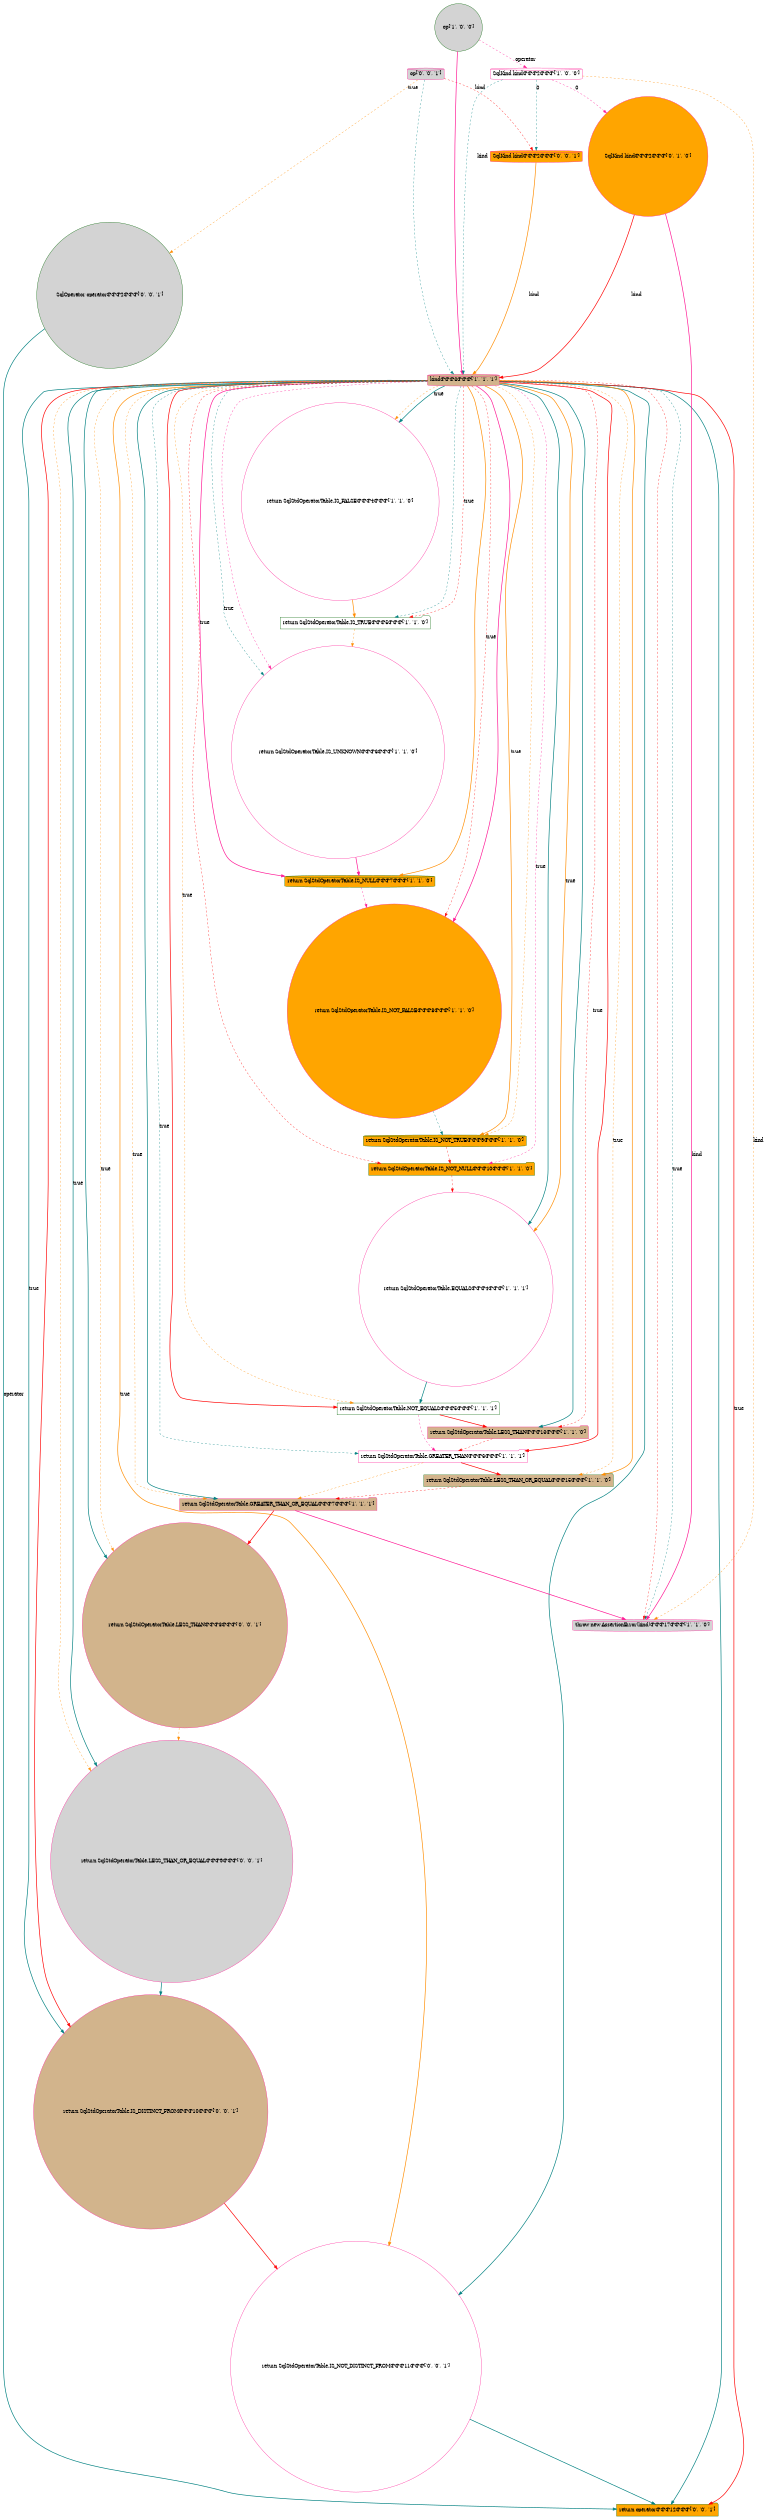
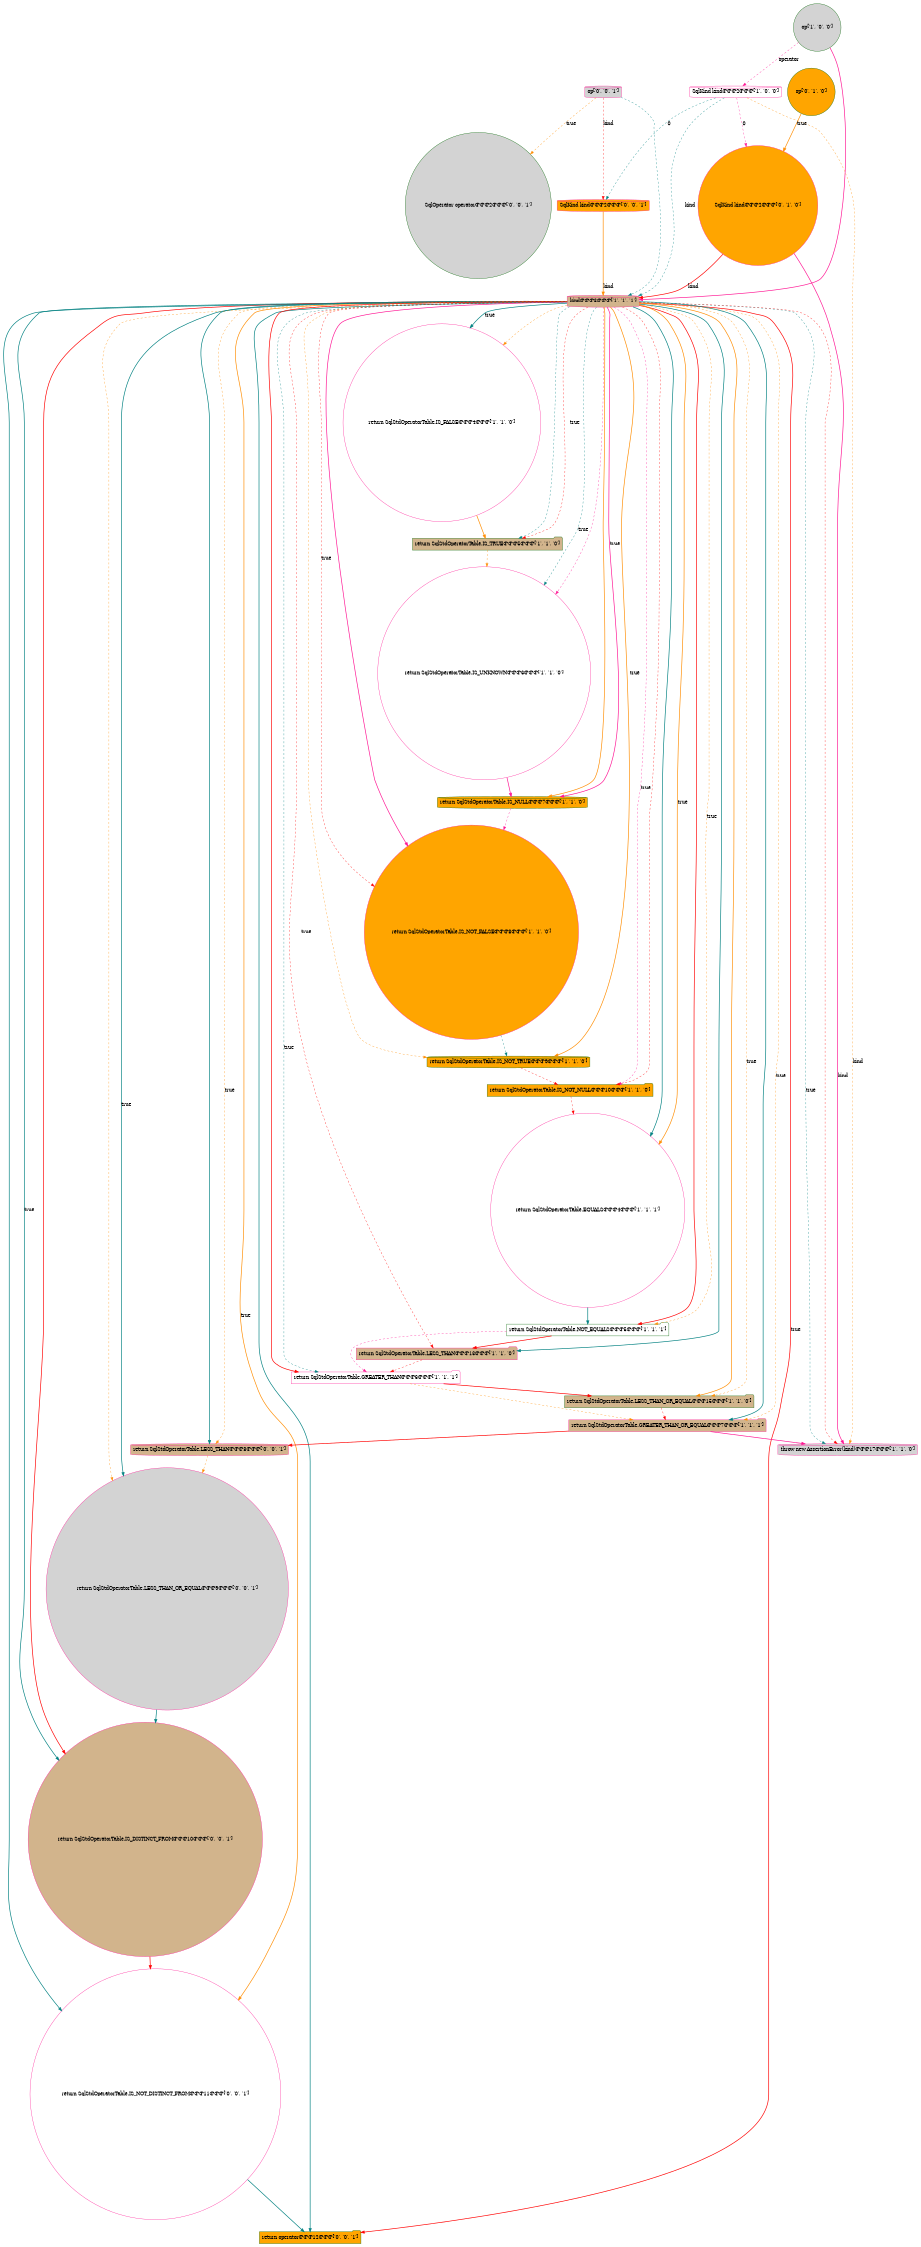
none -> (811, 92)
(355, 623) -> (487, 544)
(185, 1625) -> (210, 1450)
(4, 1675) -> none
